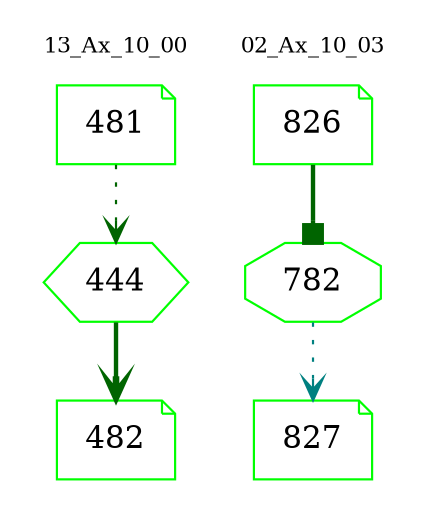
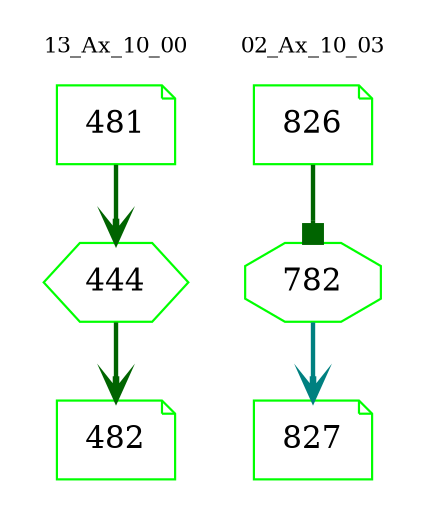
(116, 193) -> (116, 193)
(313, 350) -> (313, 350)
